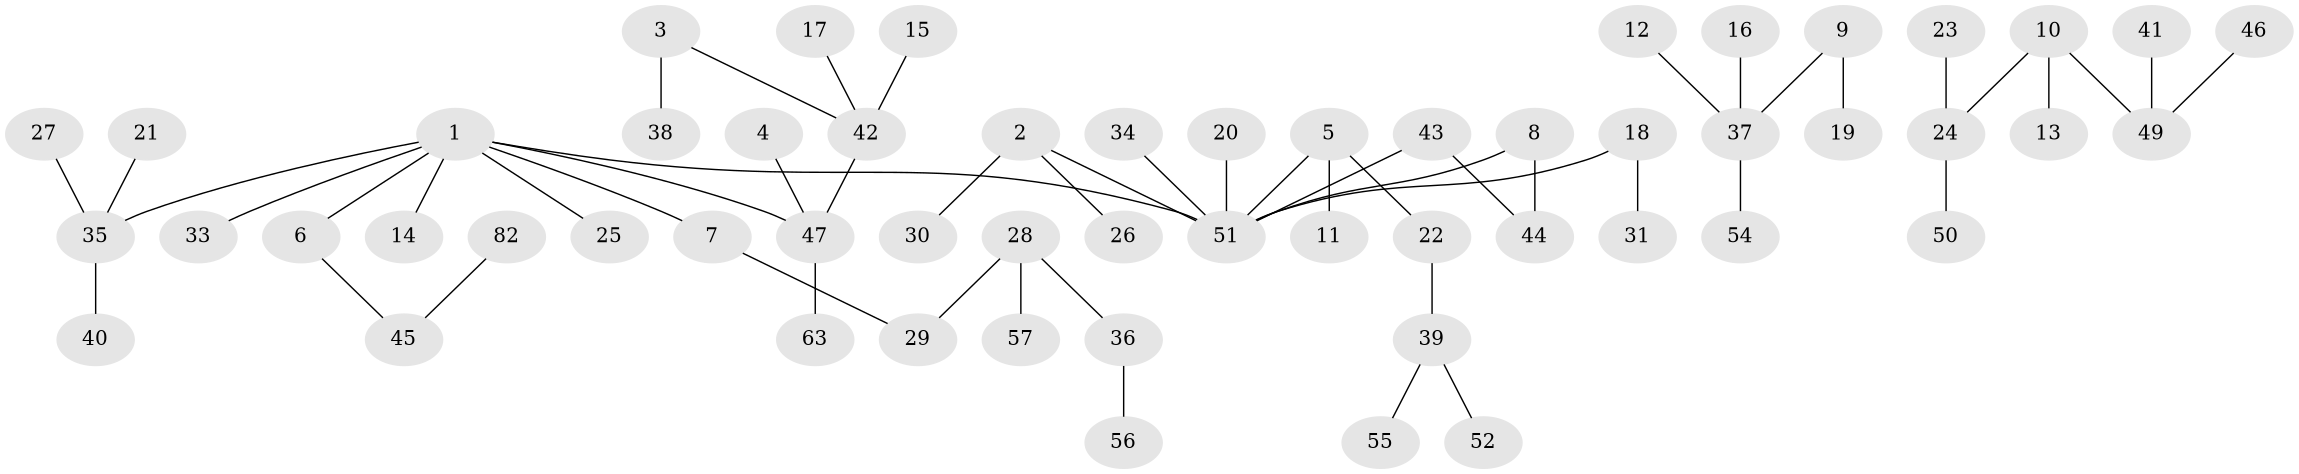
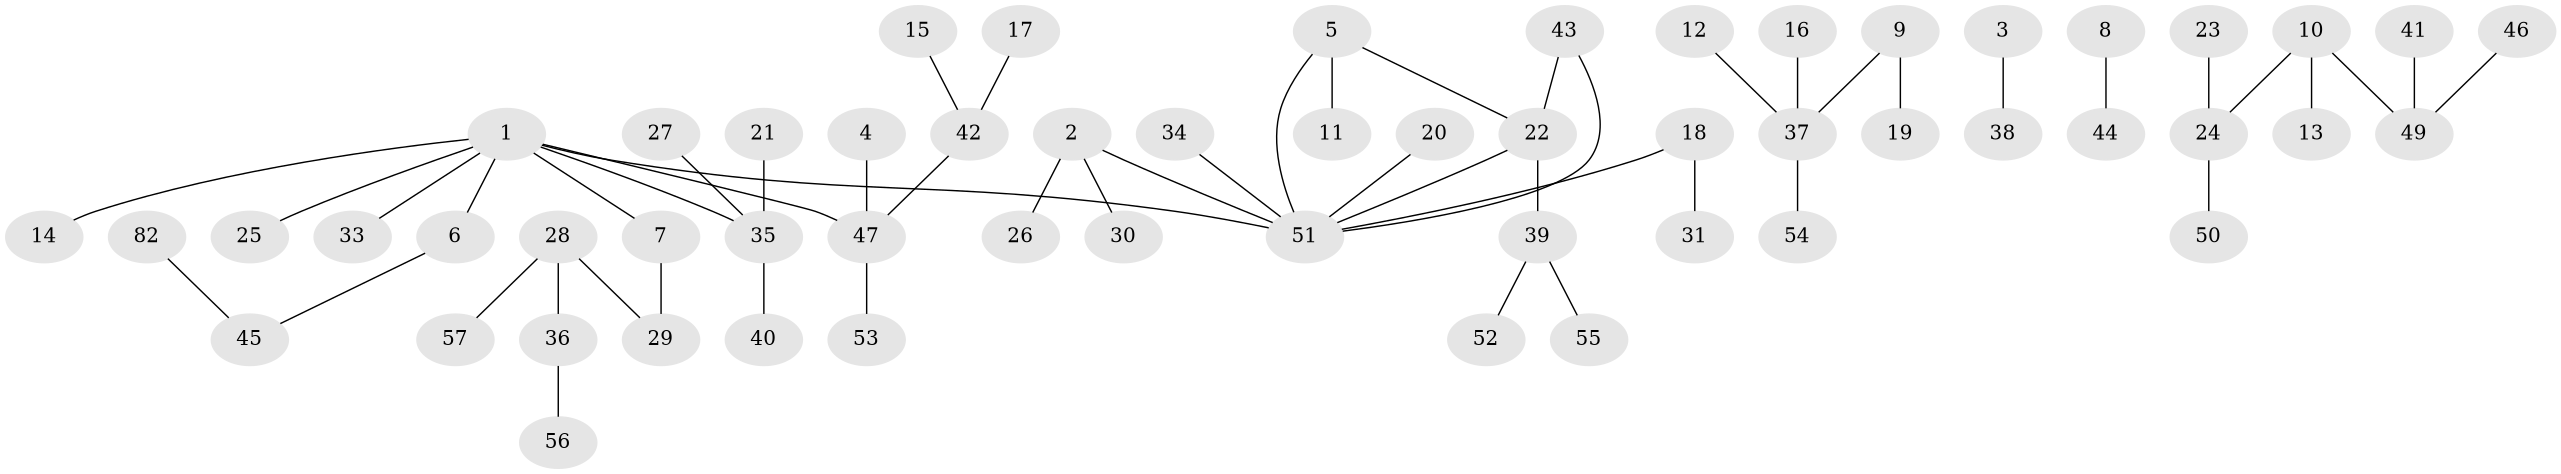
(764, 83) -> none
(1425, 177) -> (1423, 187)
(1488, 190) -> (1551, 83)
(815, 340) -> (867, 340)
